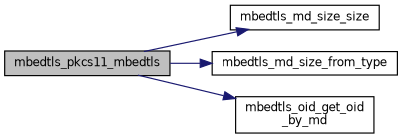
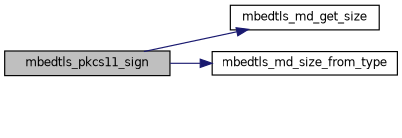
(305, 18) -> (305, 18)
(87, 63) -> (87, 63)
(305, 115) -> none
